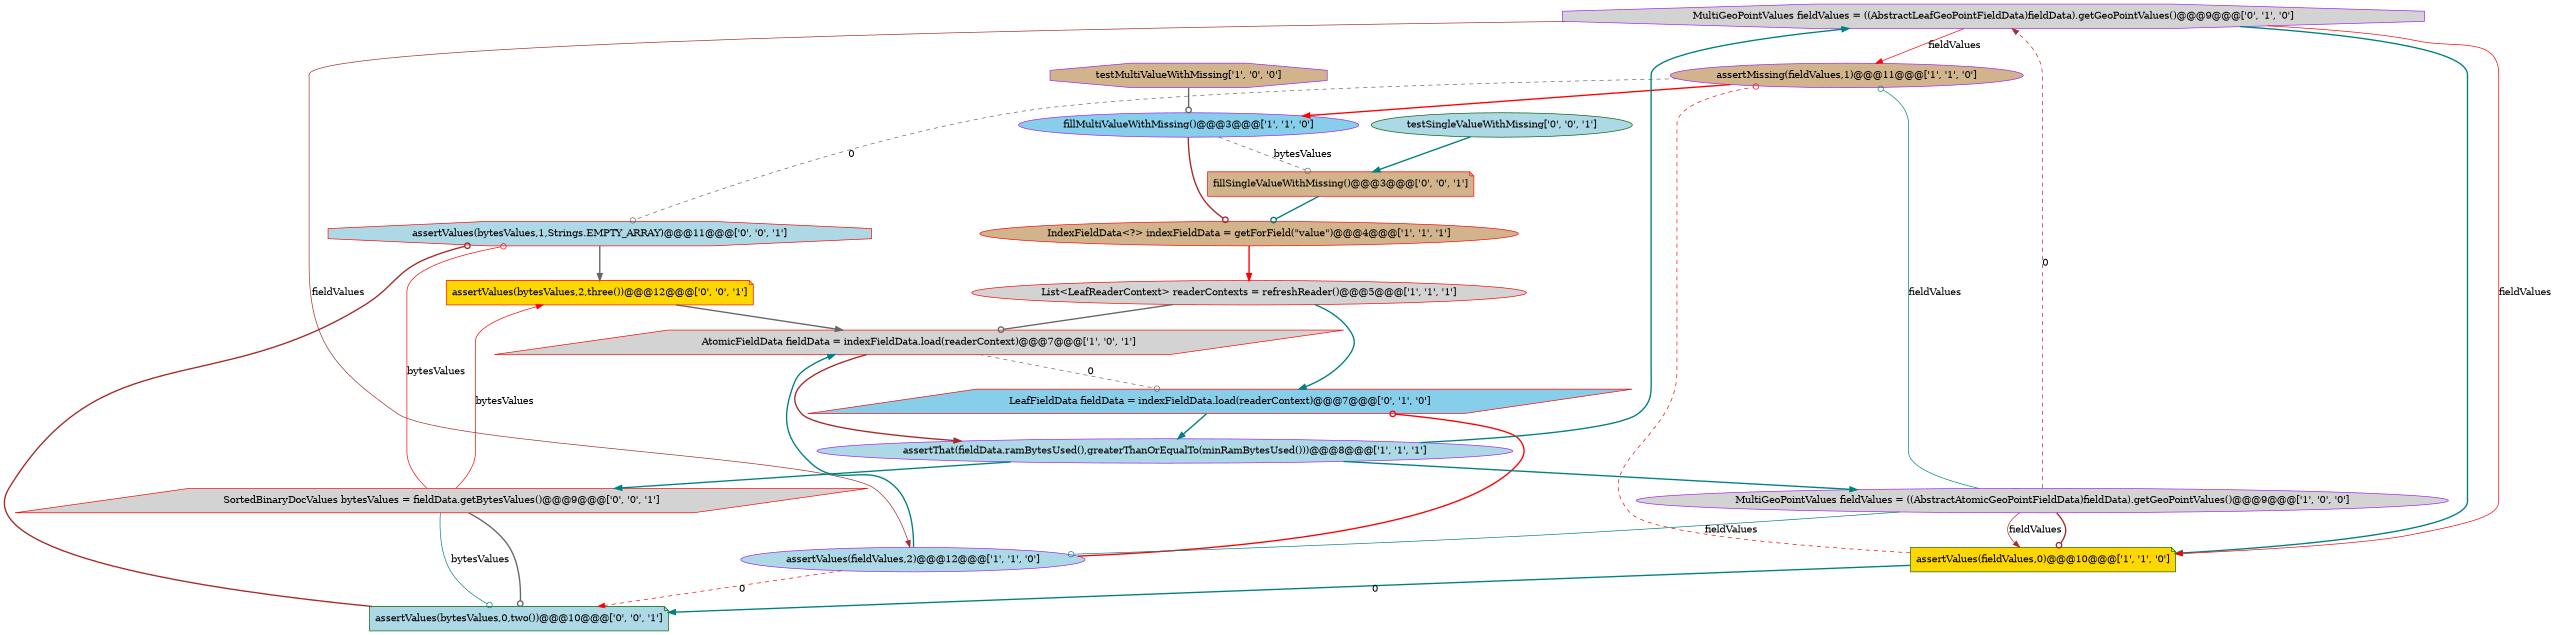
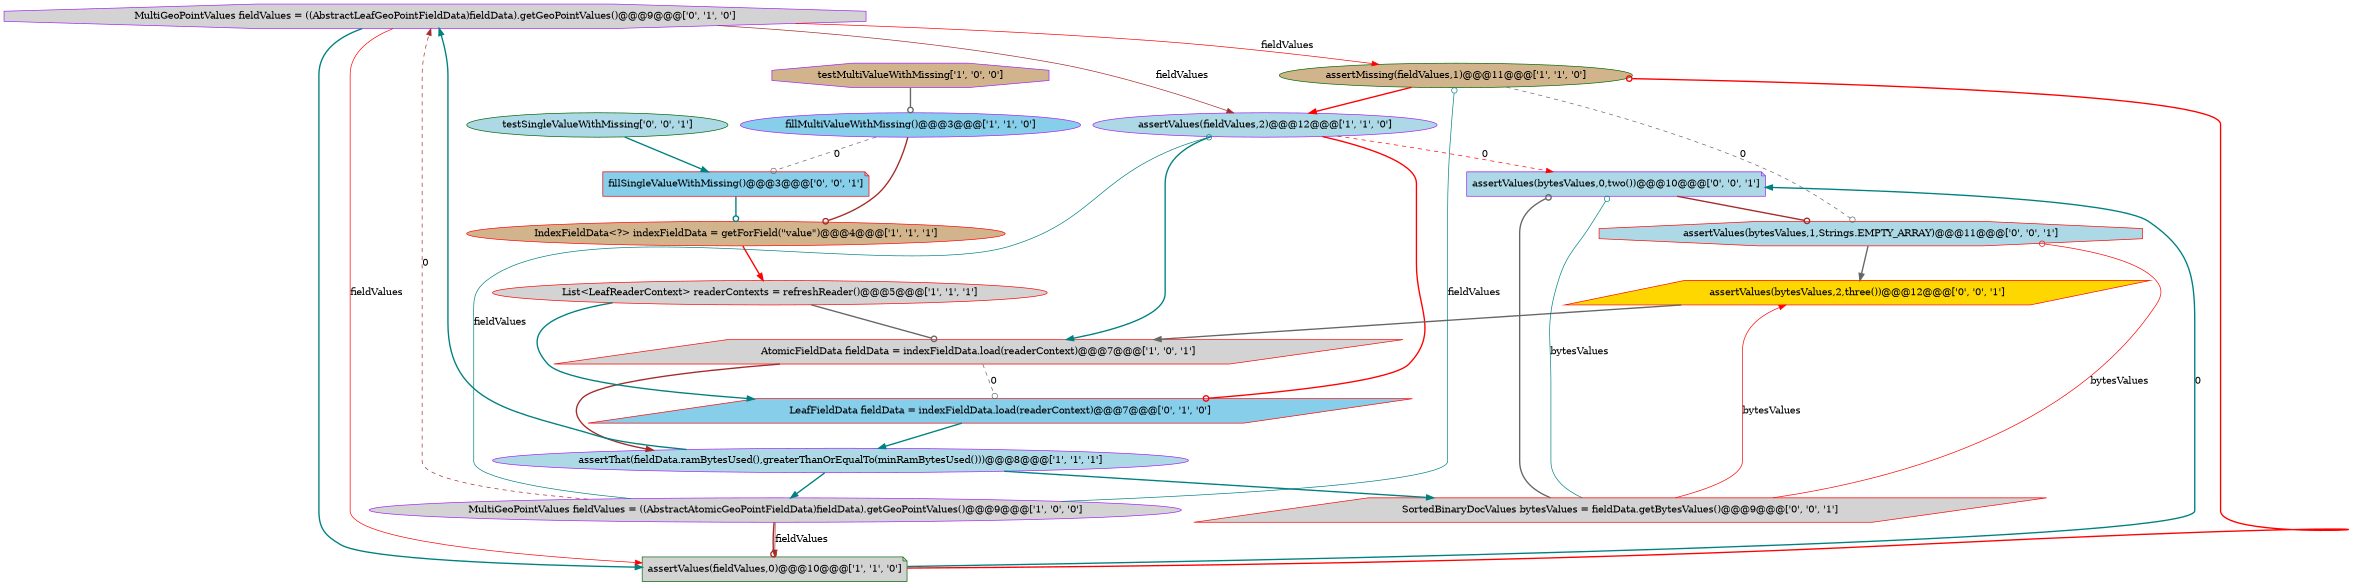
(1847, 75) -> (1456, 75)
(1520, 100) -> (1364, 99)
(1303, 155) -> (837, 155)
(1341, 184) -> (736, 184)
(600, 293) -> (1857, 293)
(1658, 422) -> (2181, 533)
(2043, 560) -> (775, 569)
(519, 619) -> (1616, 184)
